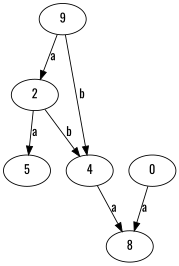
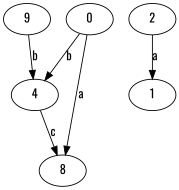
(50, 53) -> none
(60, 129) -> (65, 54)
(27, 171) -> (152, 95)
(115, 209) -> (54, 133)
